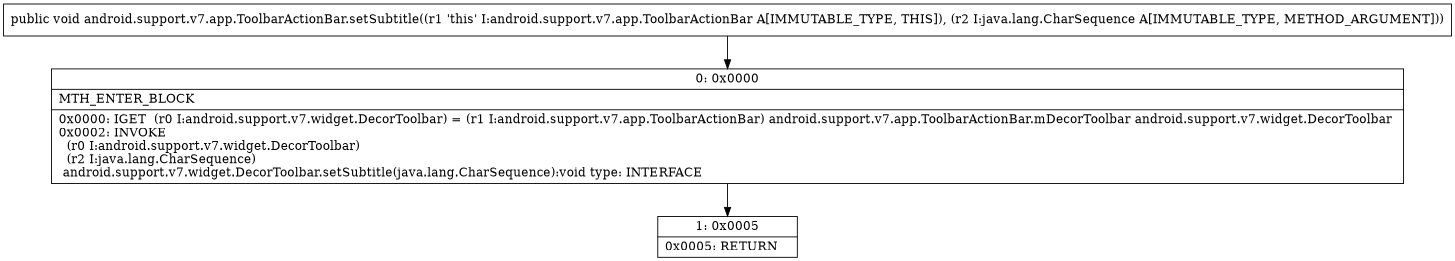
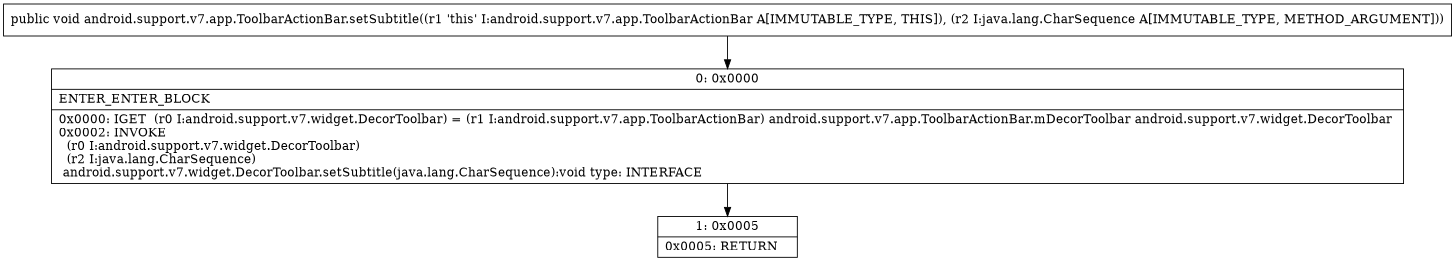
(127, 99) -> (135, 99)
